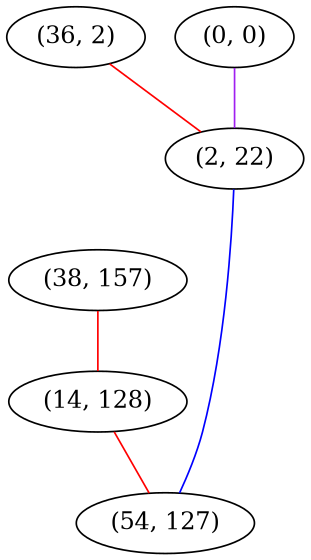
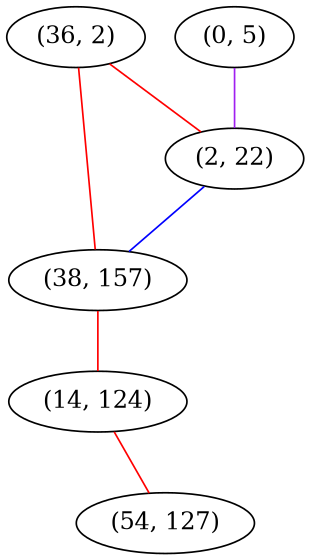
(235, 37) -> (235, 37)
none -> (87, 159)
(220, 344) -> (167, 219)
(98, 402) -> (98, 402)
